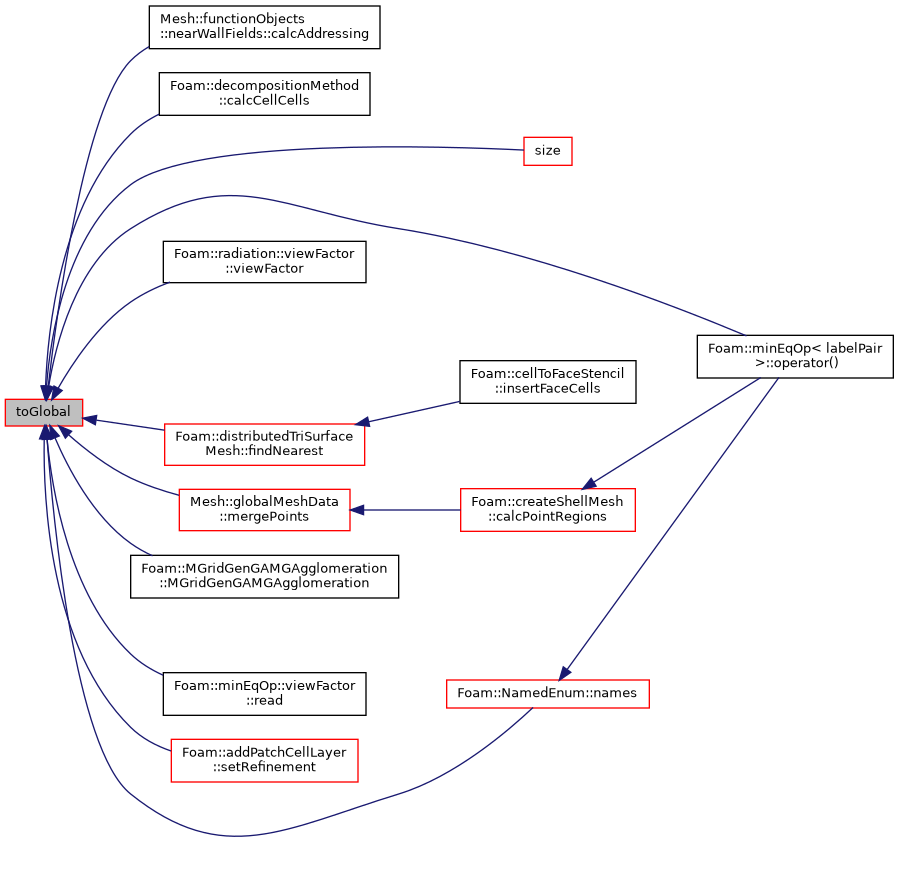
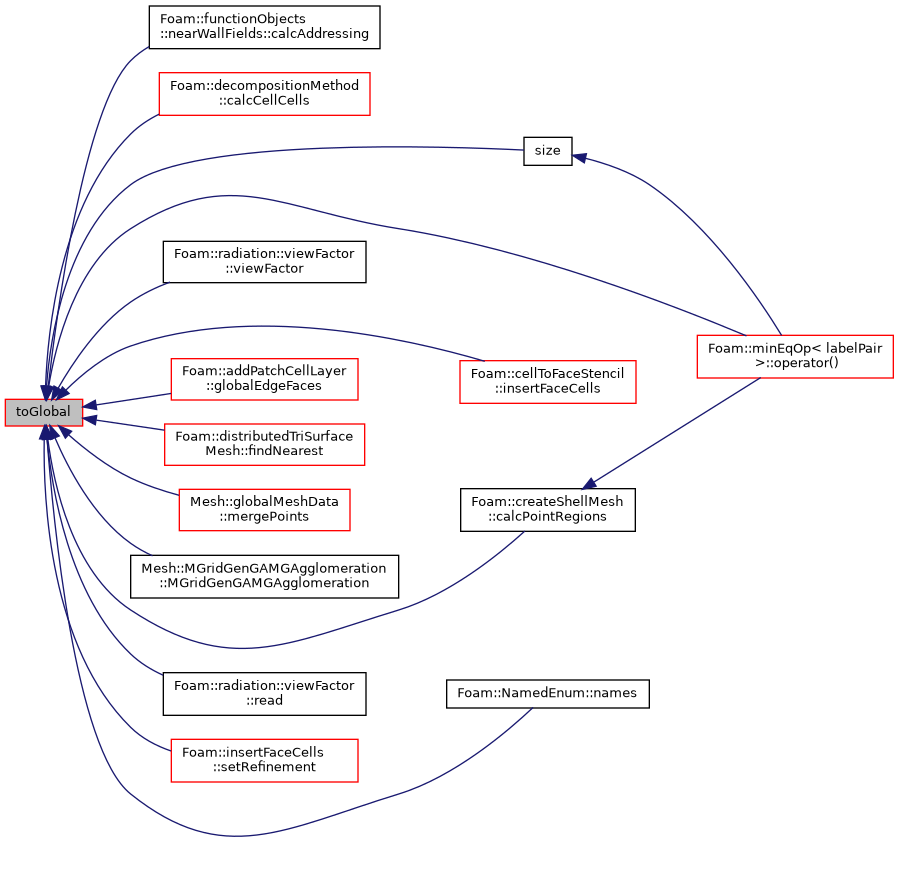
(265, 27) -> (265, 27)
(265, 94) -> (265, 94)
(548, 151) -> (548, 151)
(795, 357) -> (795, 357)
none -> (265, 379)
(548, 382) -> (548, 382)
(414, 412) -> (269, 326)
(412, 510) -> (241, 648)
(548, 510) -> (548, 510)
(673, 523) -> (699, 228)
(265, 577) -> (265, 577)
(265, 694) -> (265, 694)
(548, 694) -> (548, 694)
(265, 761) -> (265, 761)
